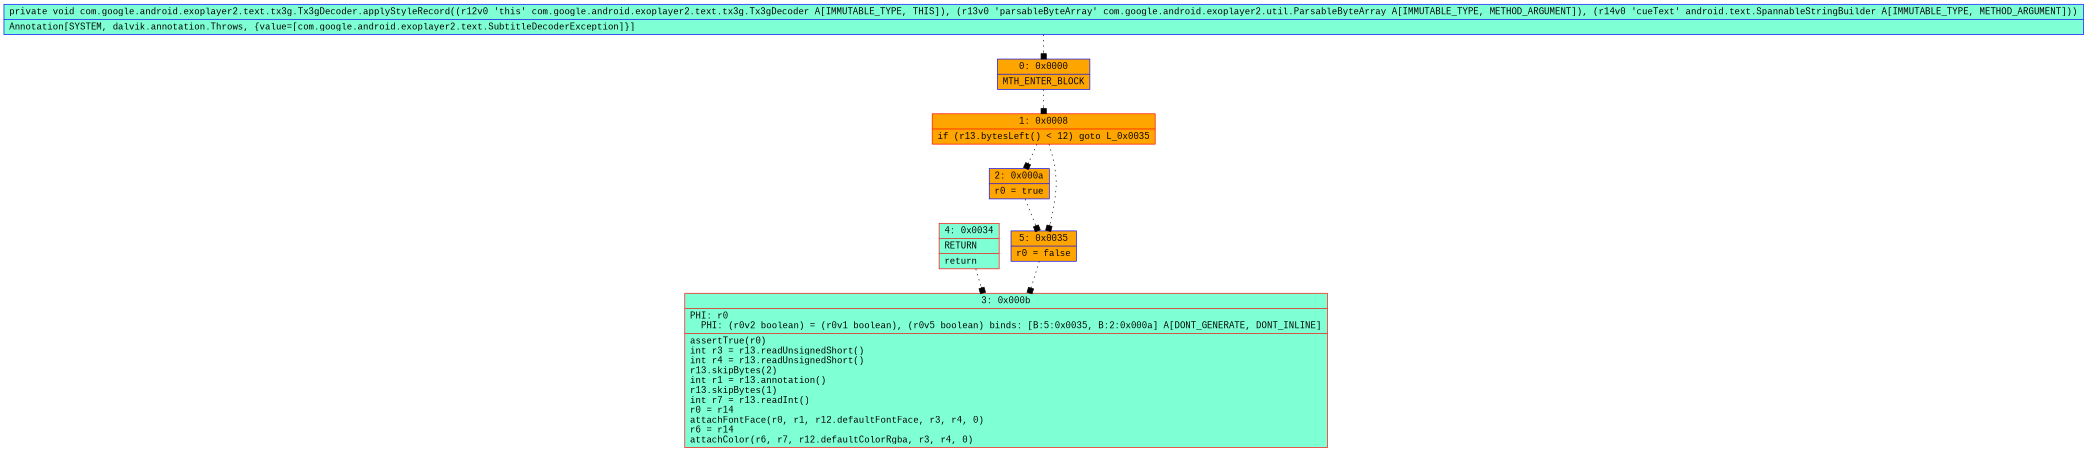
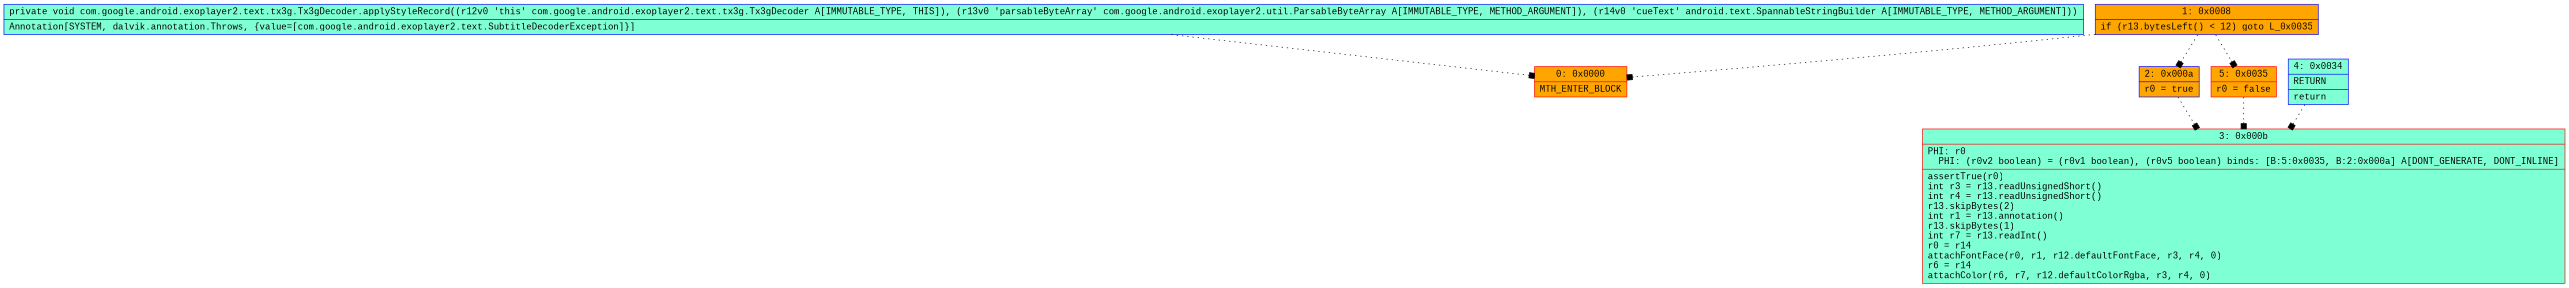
(1044, 74) -> (1581, 82)
(1044, 98) -> (1865, 57)
(1044, 129) -> (2207, 19)
(1030, 212) -> (2186, 110)
(969, 246) -> (2318, 82)
(1044, 246) -> (2244, 82)
